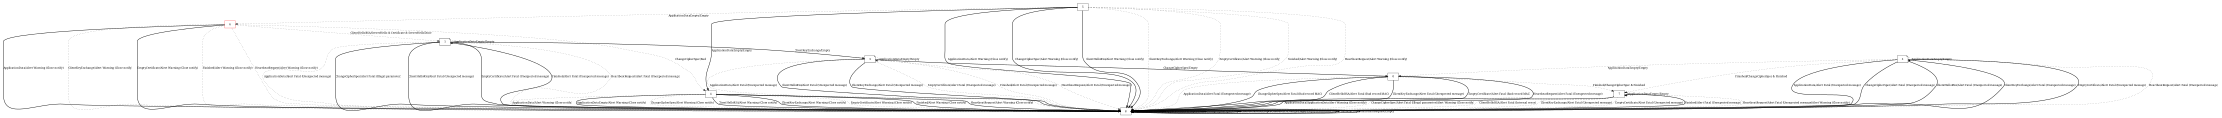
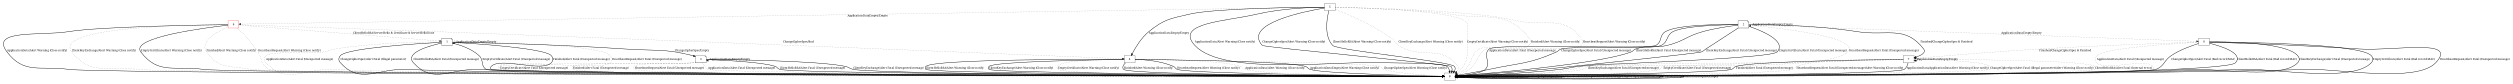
(812, 50) -> (692, 50)
(1131, 68) -> none
(1761, 70) -> (1845, 30)
